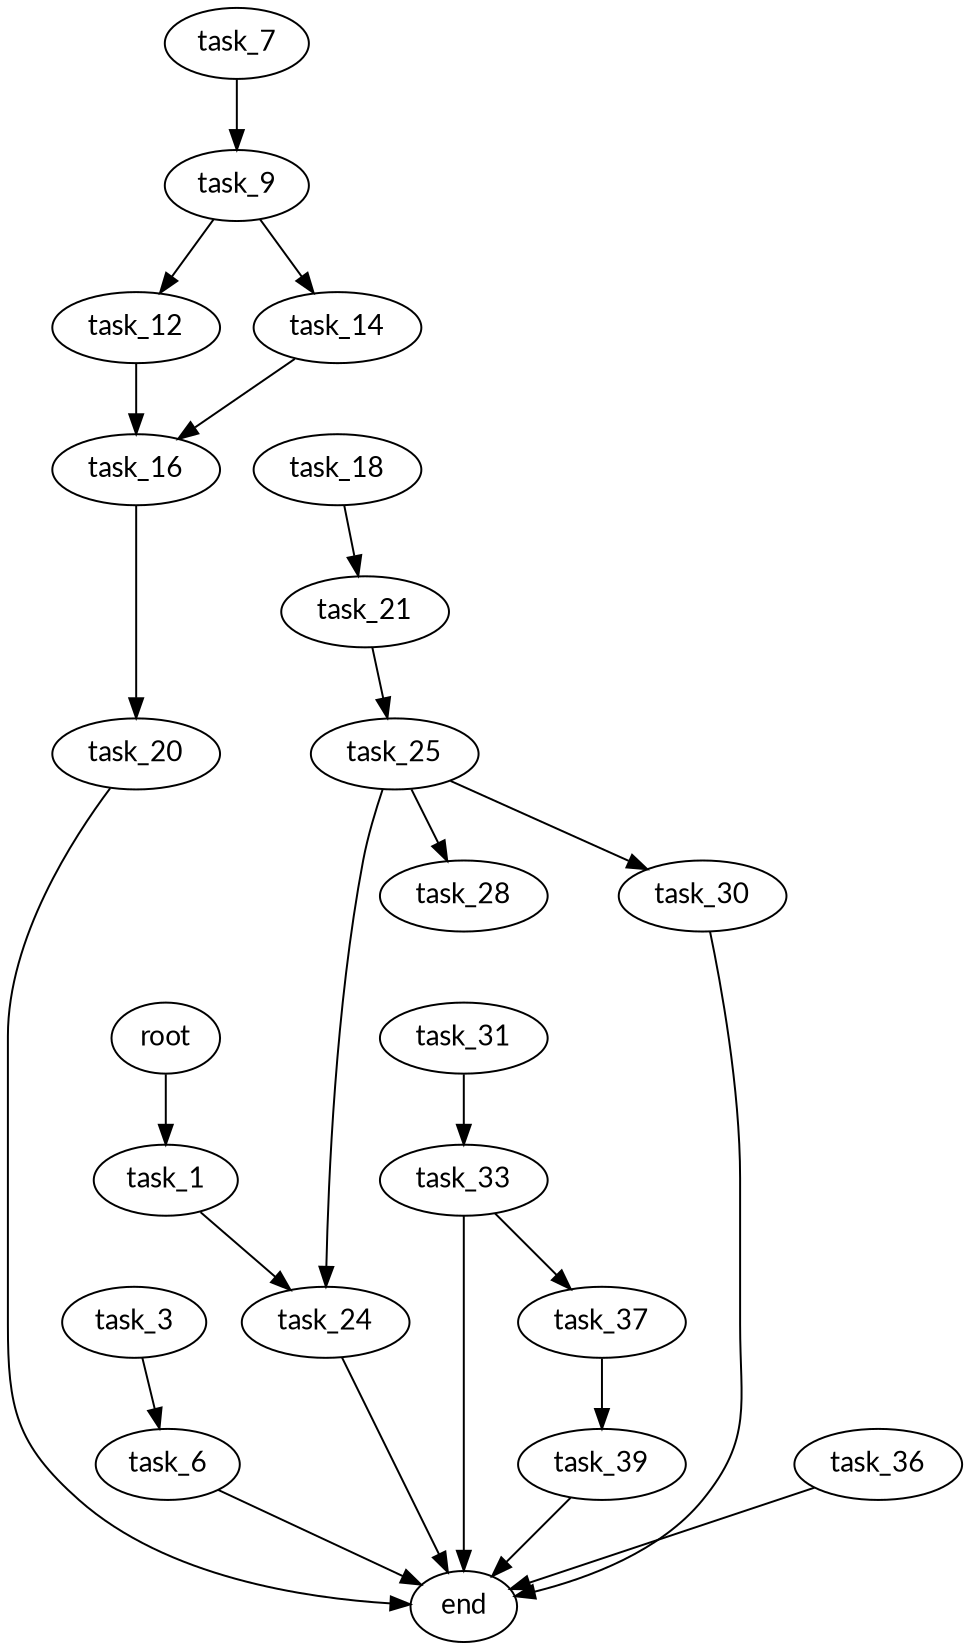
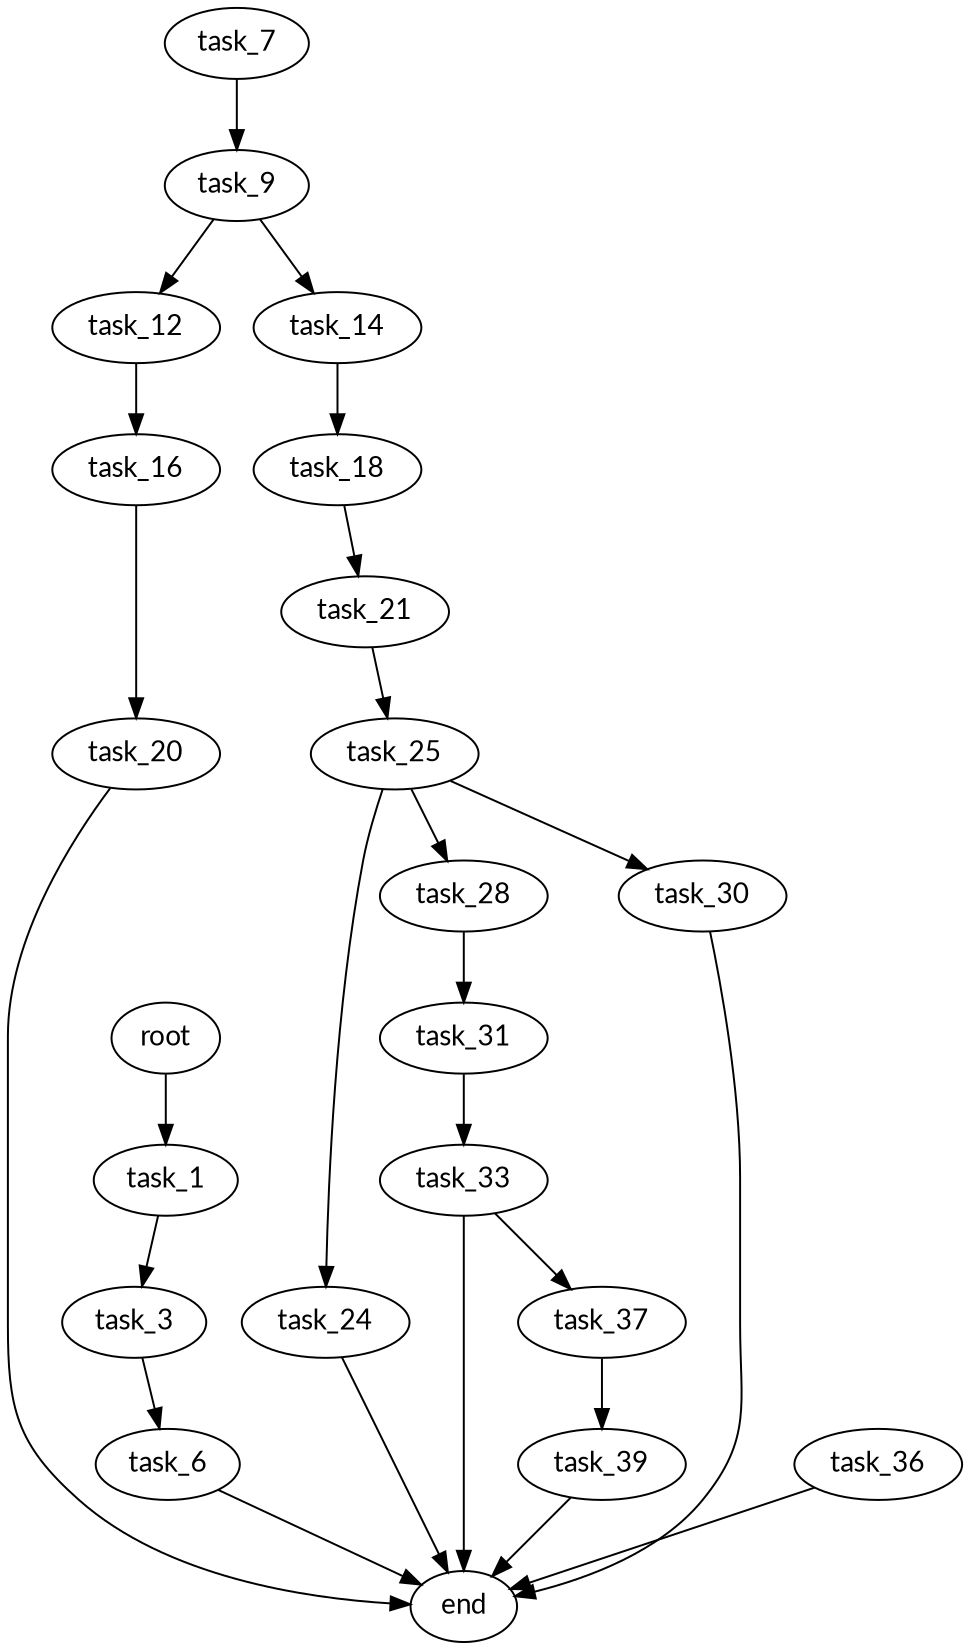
(245, 393) -> (337, 389)
none -> (464, 957)
(238, 1244) -> (152, 1241)
